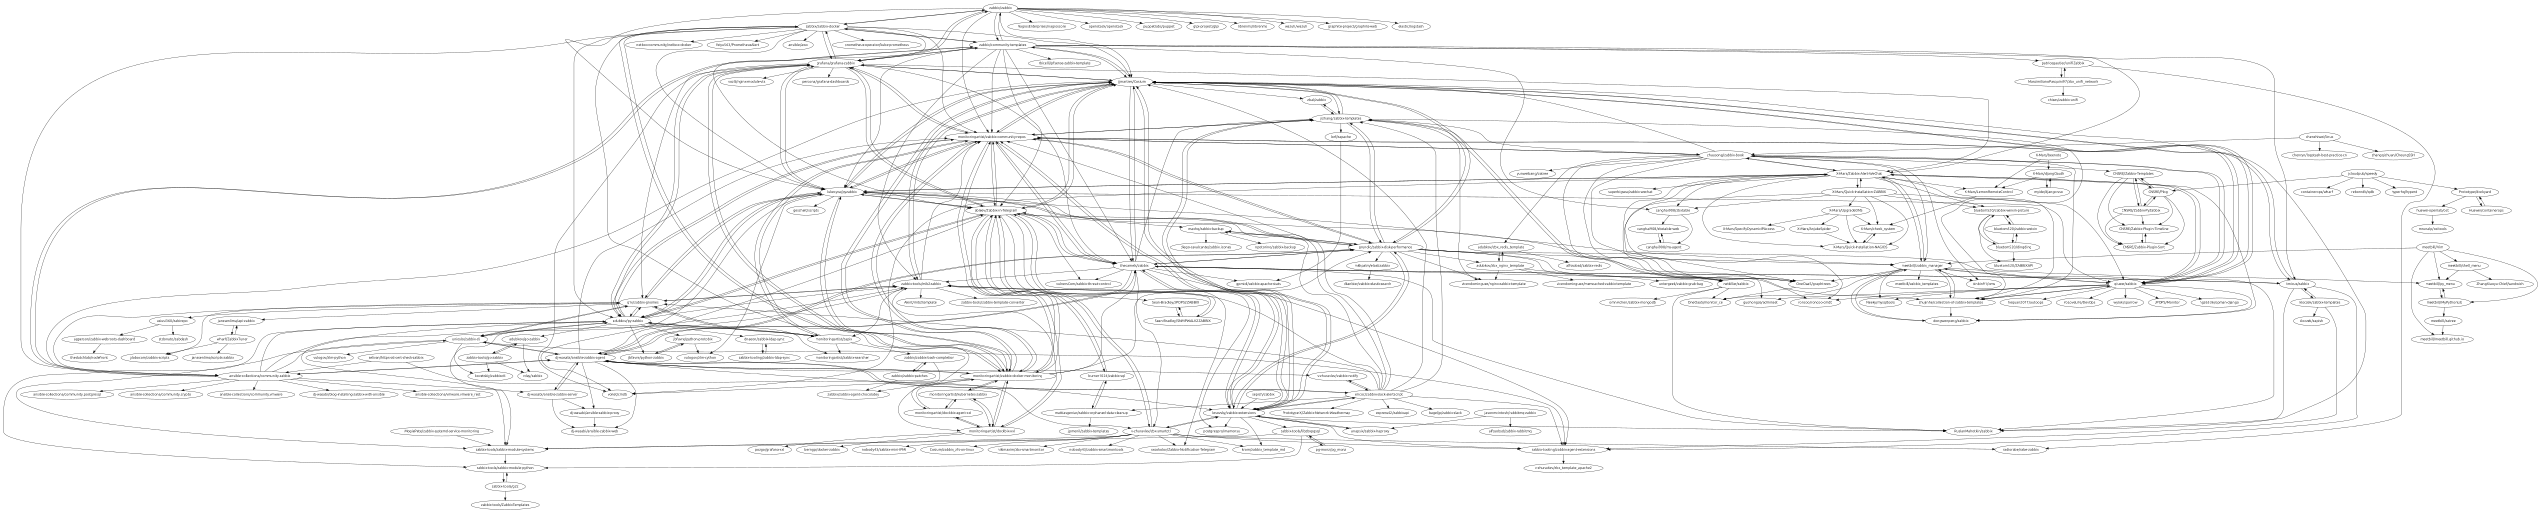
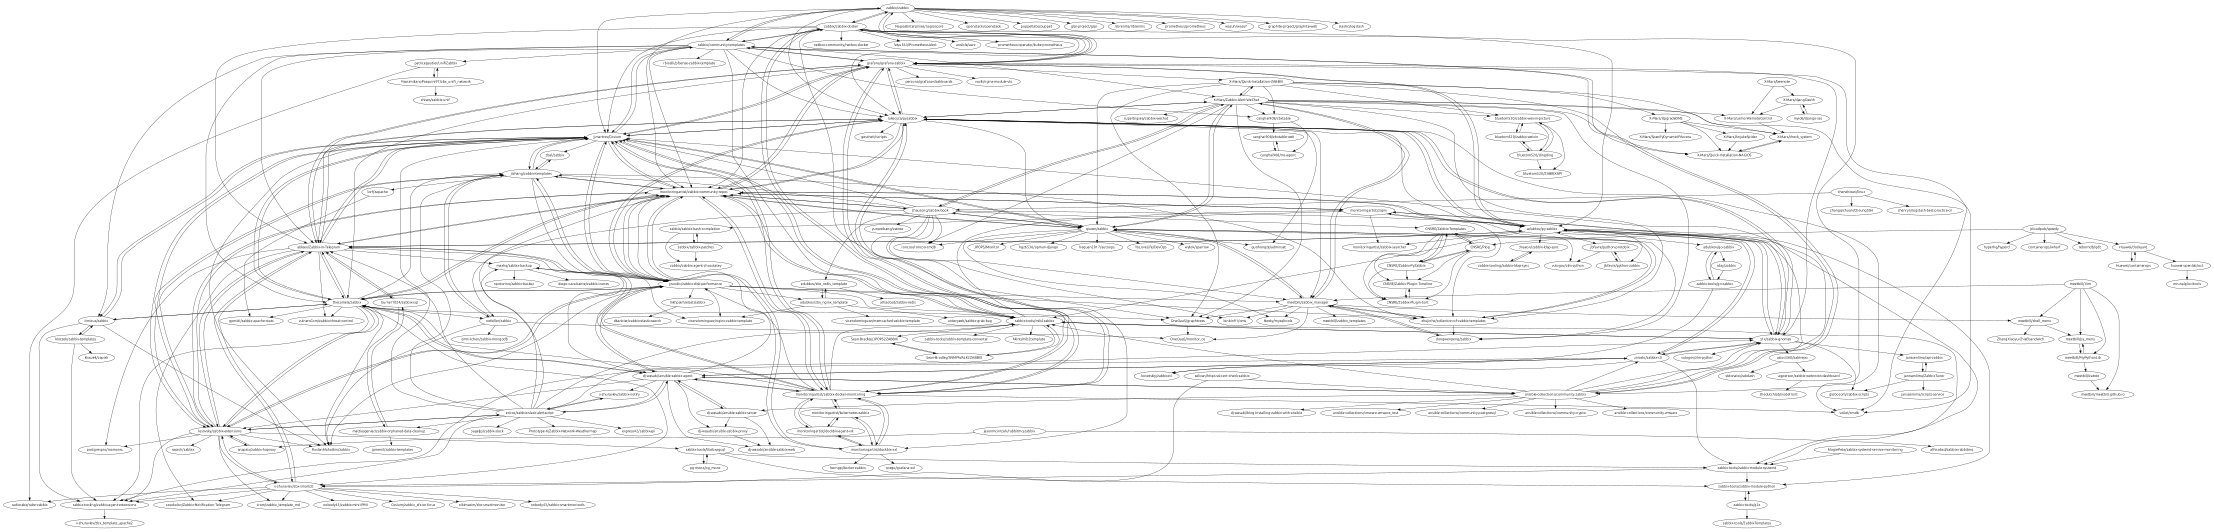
none -> (1186, 27)
(1499, 81) -> (1066, 72)
(2475, 192) -> (2133, 247)
(2159, 276) -> (1671, 316)
none -> (860, 281)
(232, 339) -> (1924, 376)
(399, 347) -> (1738, 348)
(213, 358) -> (1923, 395)
(508, 367) -> (1721, 274)
(1247, 405) -> (202, 440)
(840, 443) -> (1050, 477)
